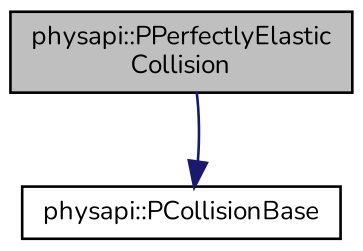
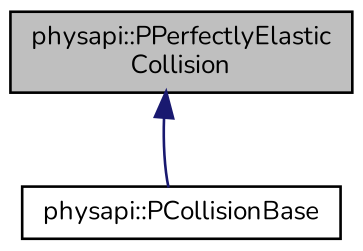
(199, 127) -> (164, 153)
